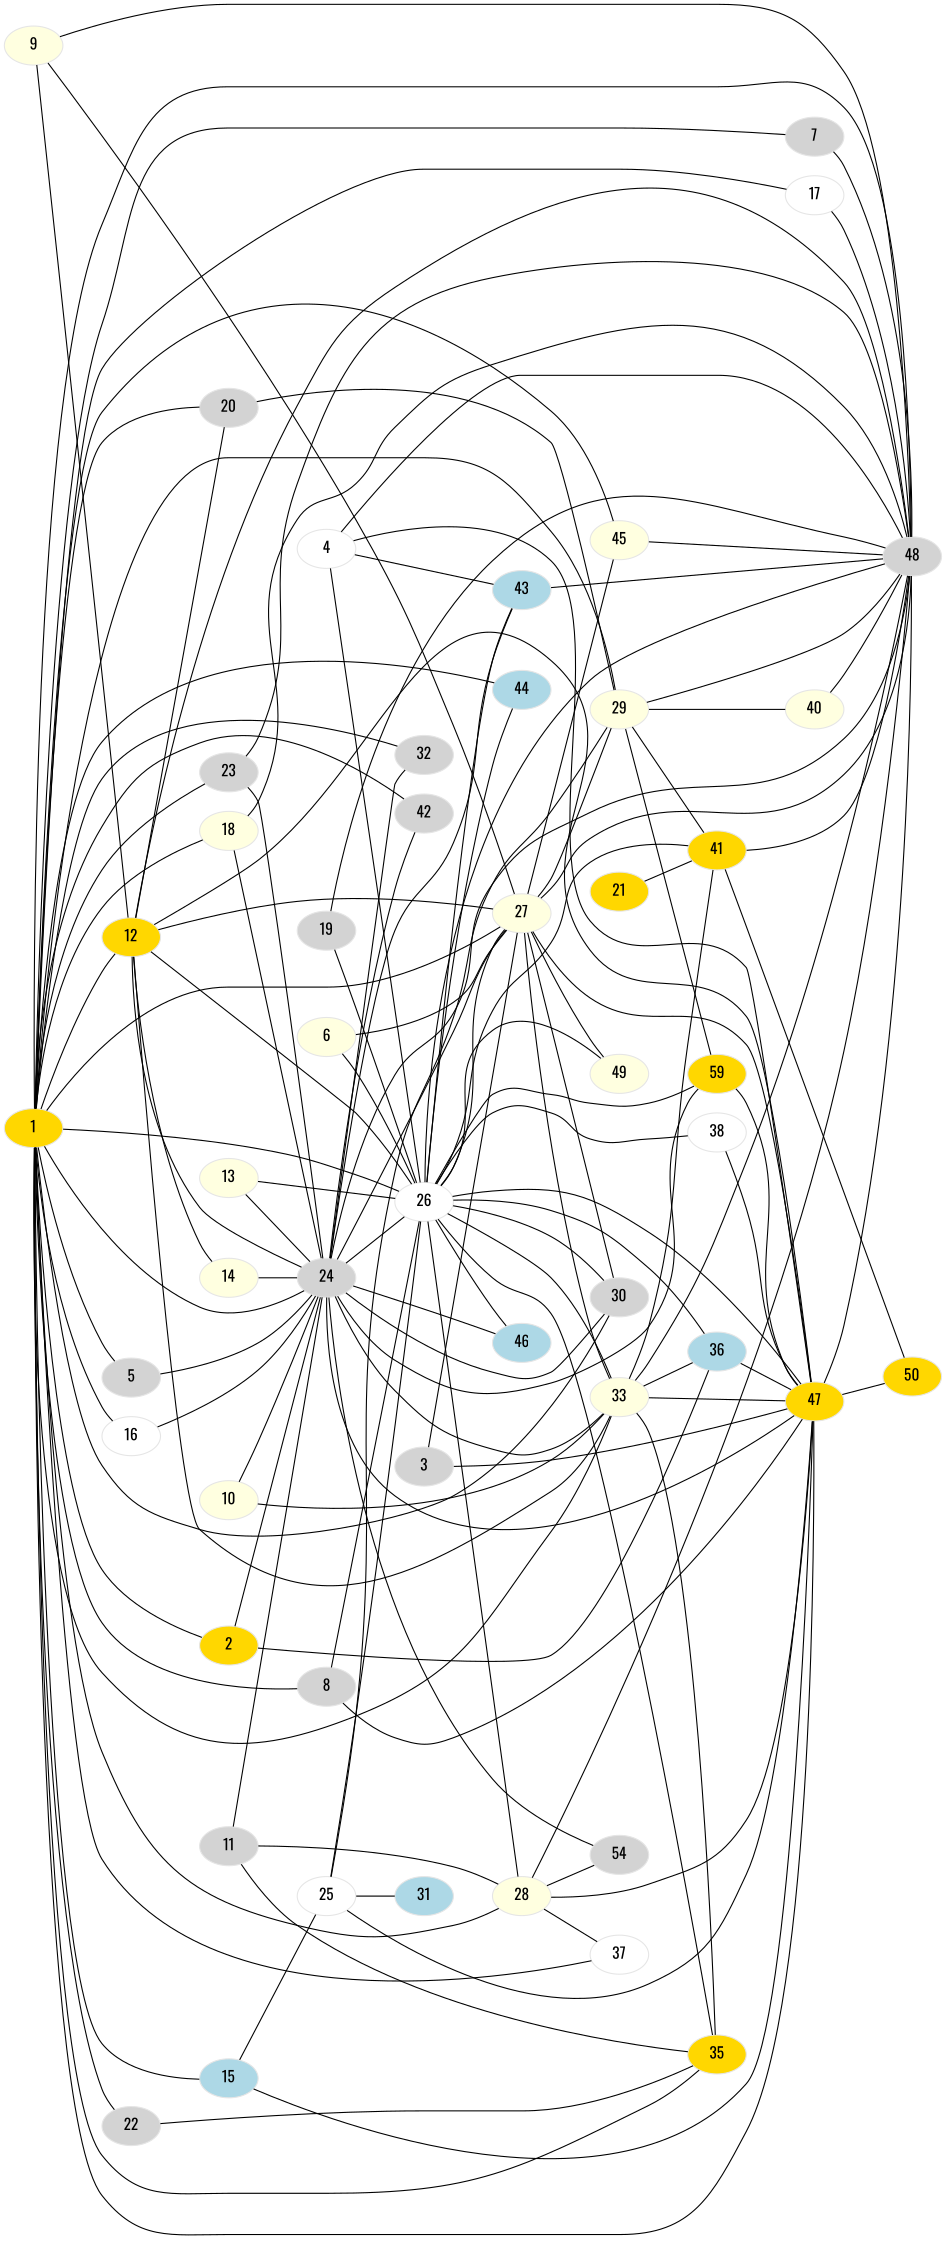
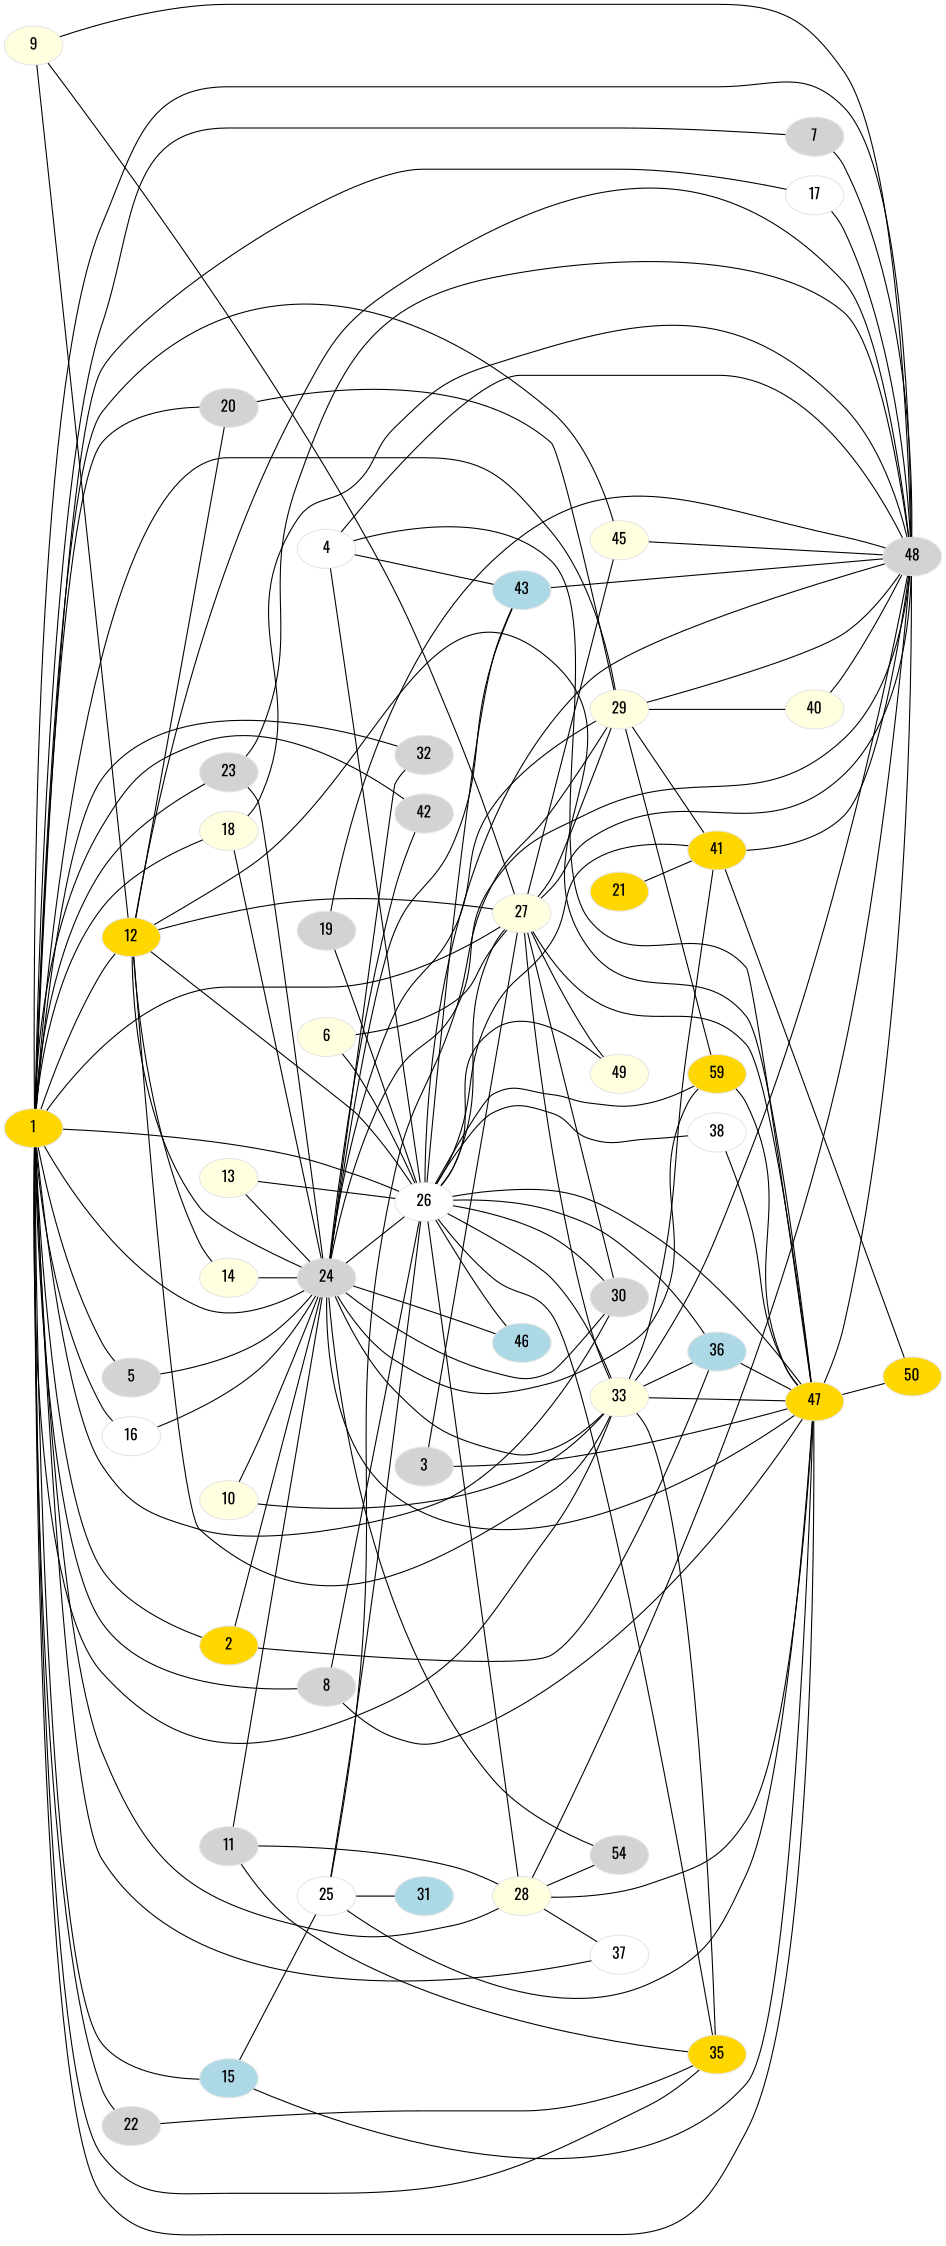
(522, 690) -> none
(384, 1169) -> (417, 979)
